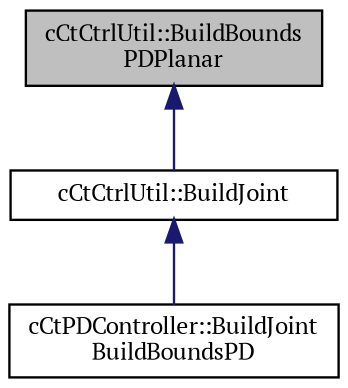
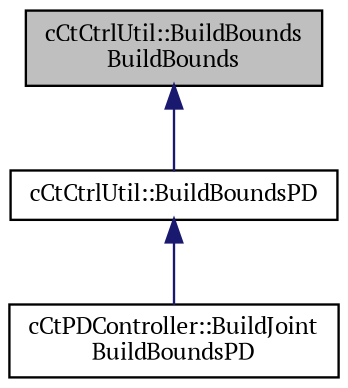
(174, 48) -> (174, 48)
(174, 195) -> (174, 195)
